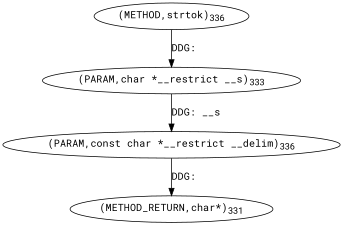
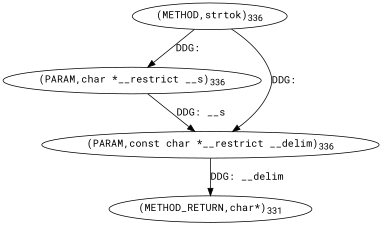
none -> (271, 76)
(257, 79) -> (218, 79)
(187, 177) -> (247, 177)
